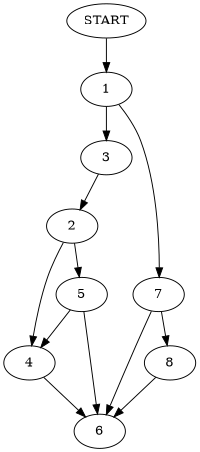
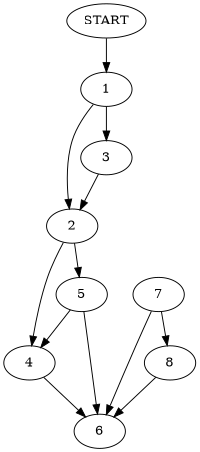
(152, 183) -> (70, 149)
